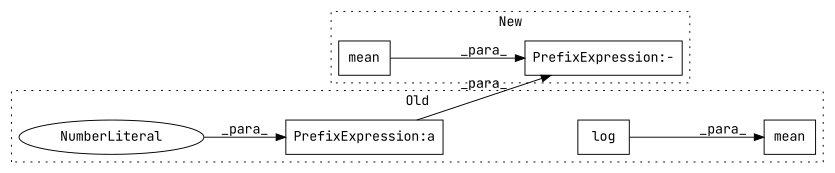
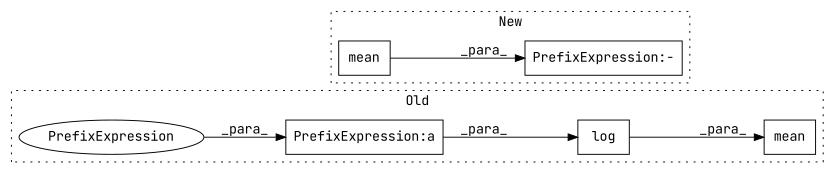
(479, 99) -> (506, 137)
(111, 137) -> (111, 137)
